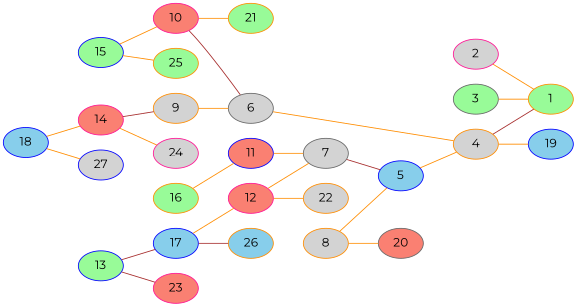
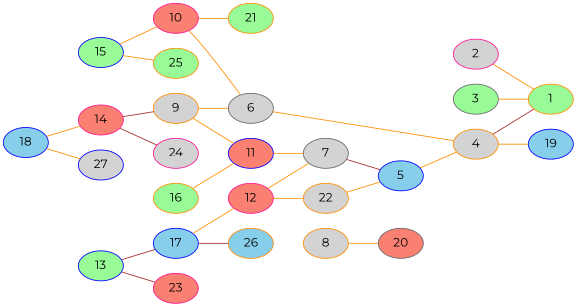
(216, 62) -> (216, 62)
none -> (213, 131)
(138, 137) -> (138, 137)
(363, 210) -> (363, 187)
